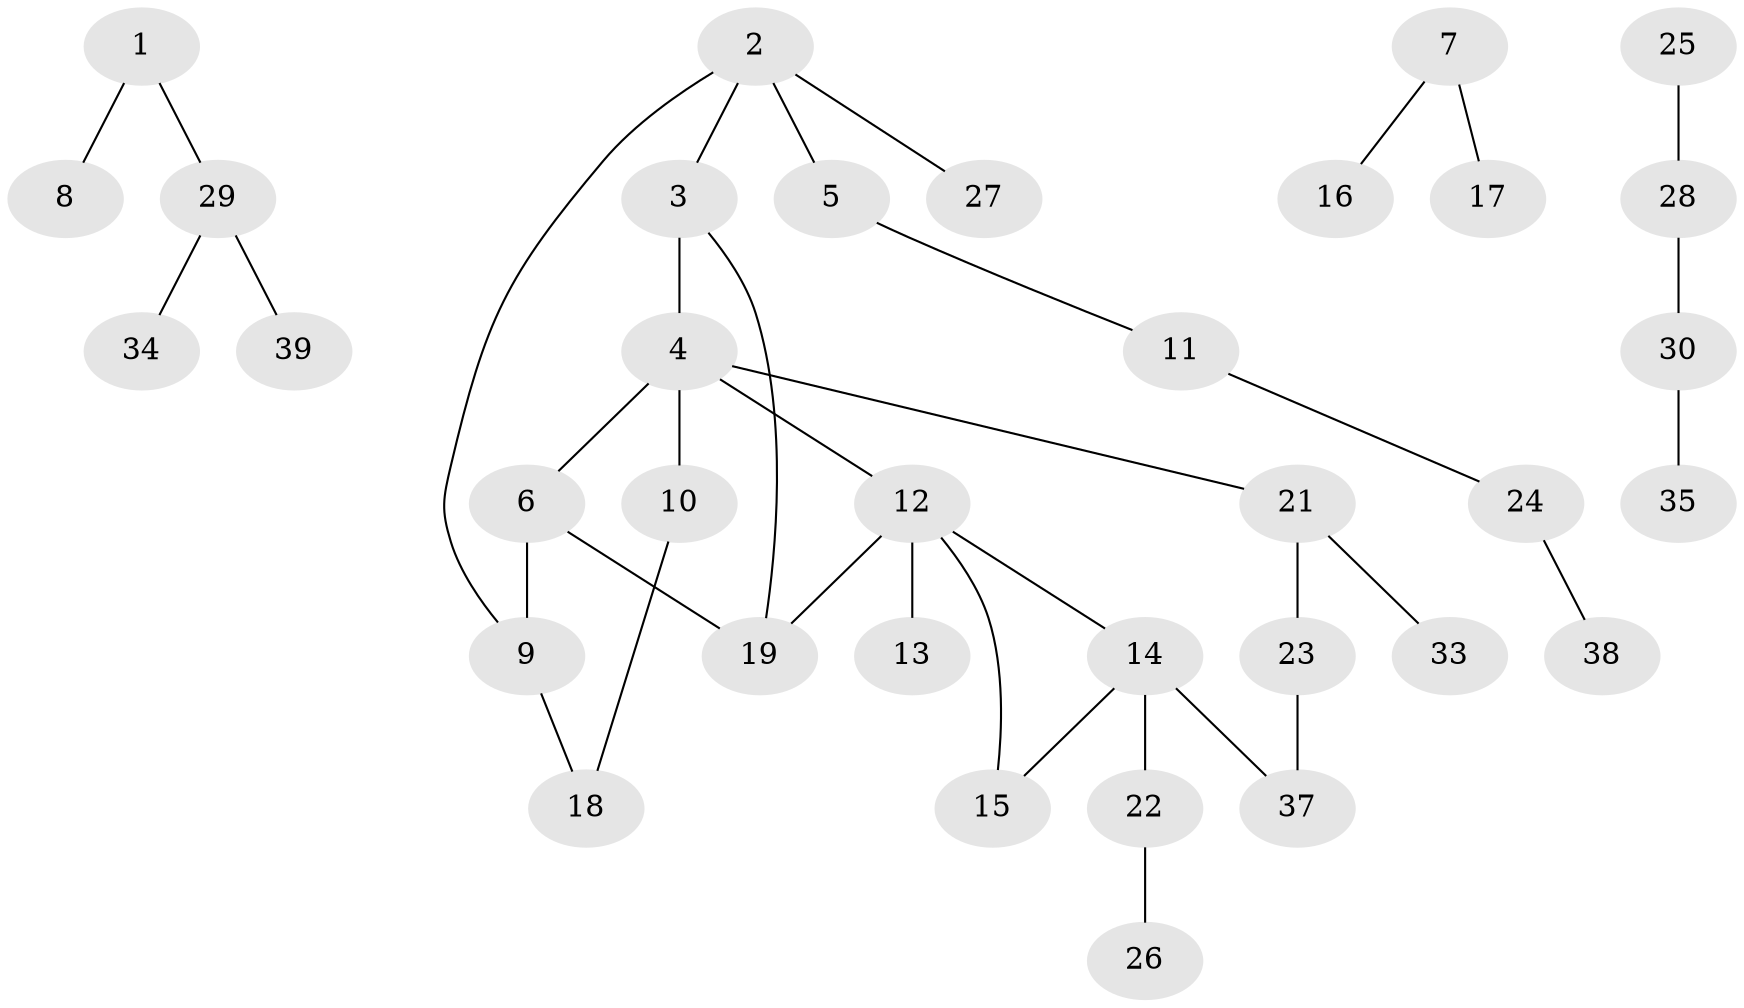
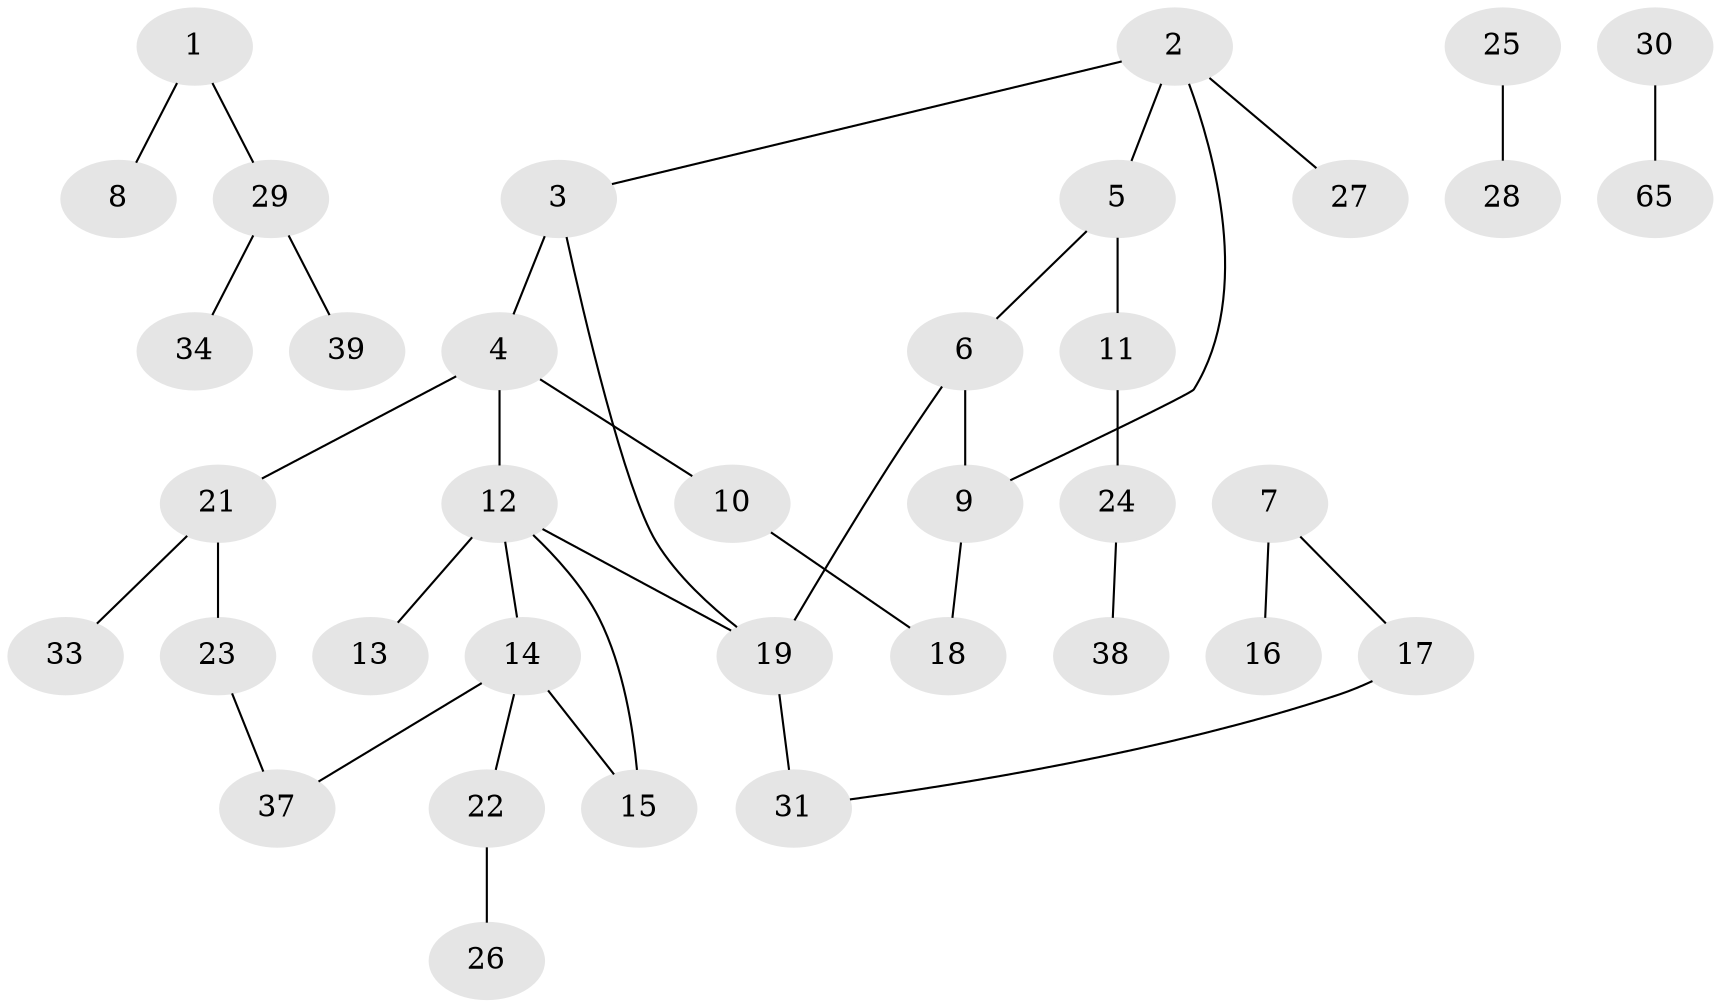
(1679, 275) -> none
(603, 427) -> (1042, 275)
(1679, 504) -> (1655, 199)
none -> (794, 809)
